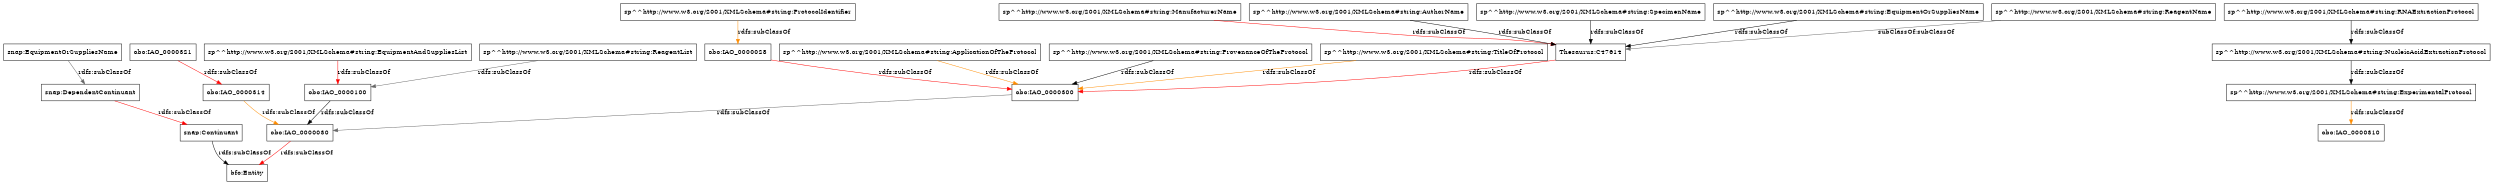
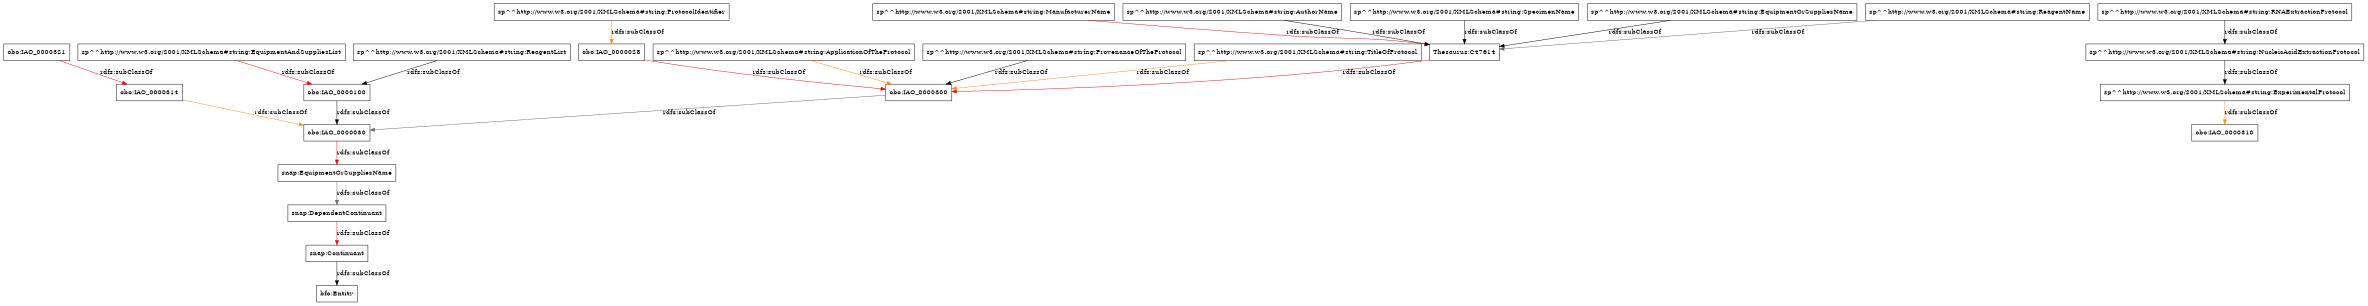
(1916, 32) -> (1778, 32)
(457, 73) -> (402, 72)
(277, 152) -> (337, 151)
